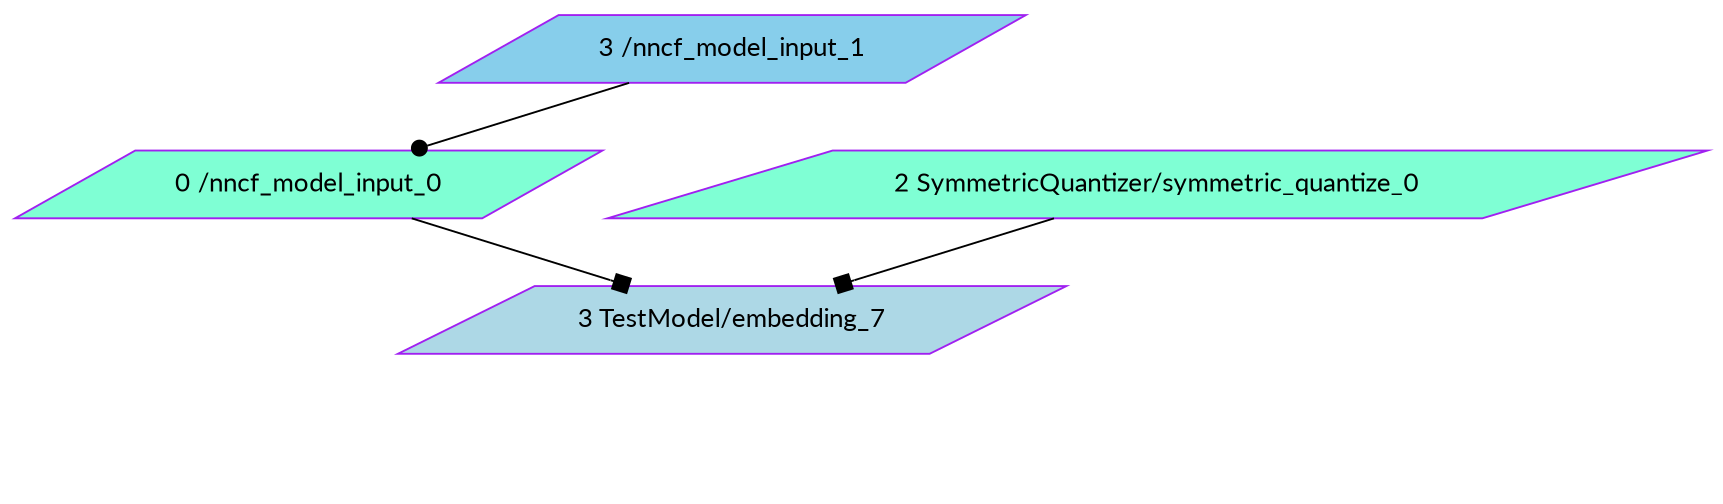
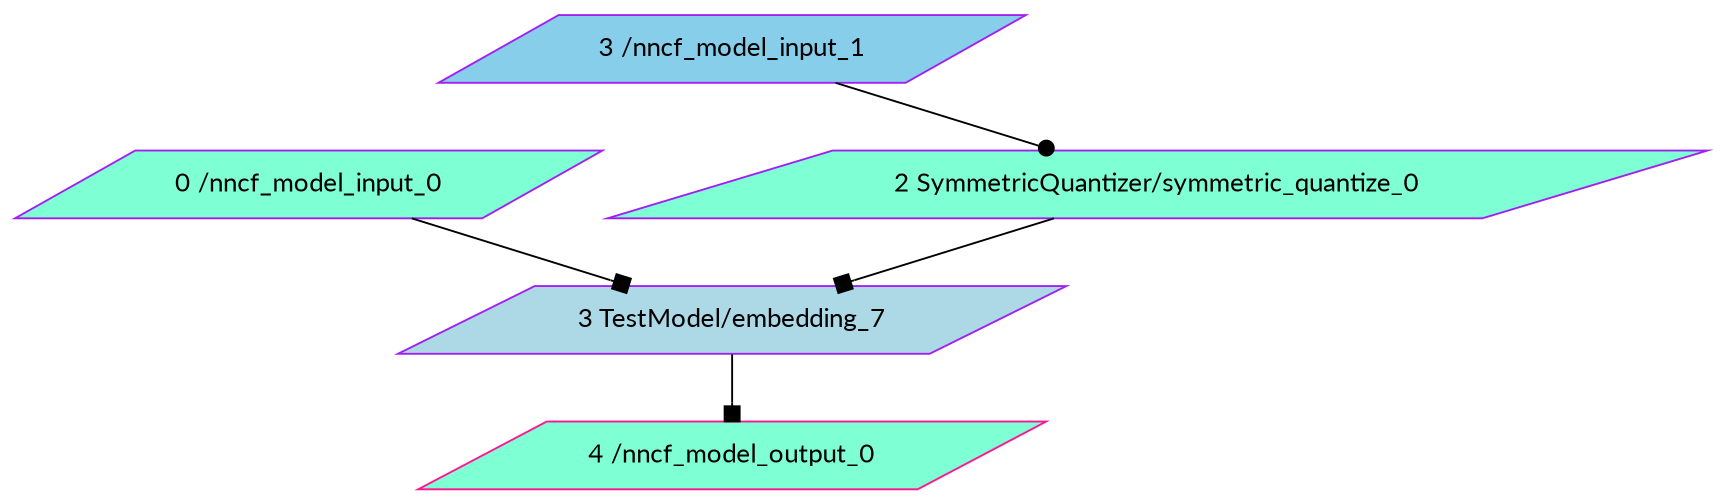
(528, 114) -> (937, 114)
none -> (732, 455)
